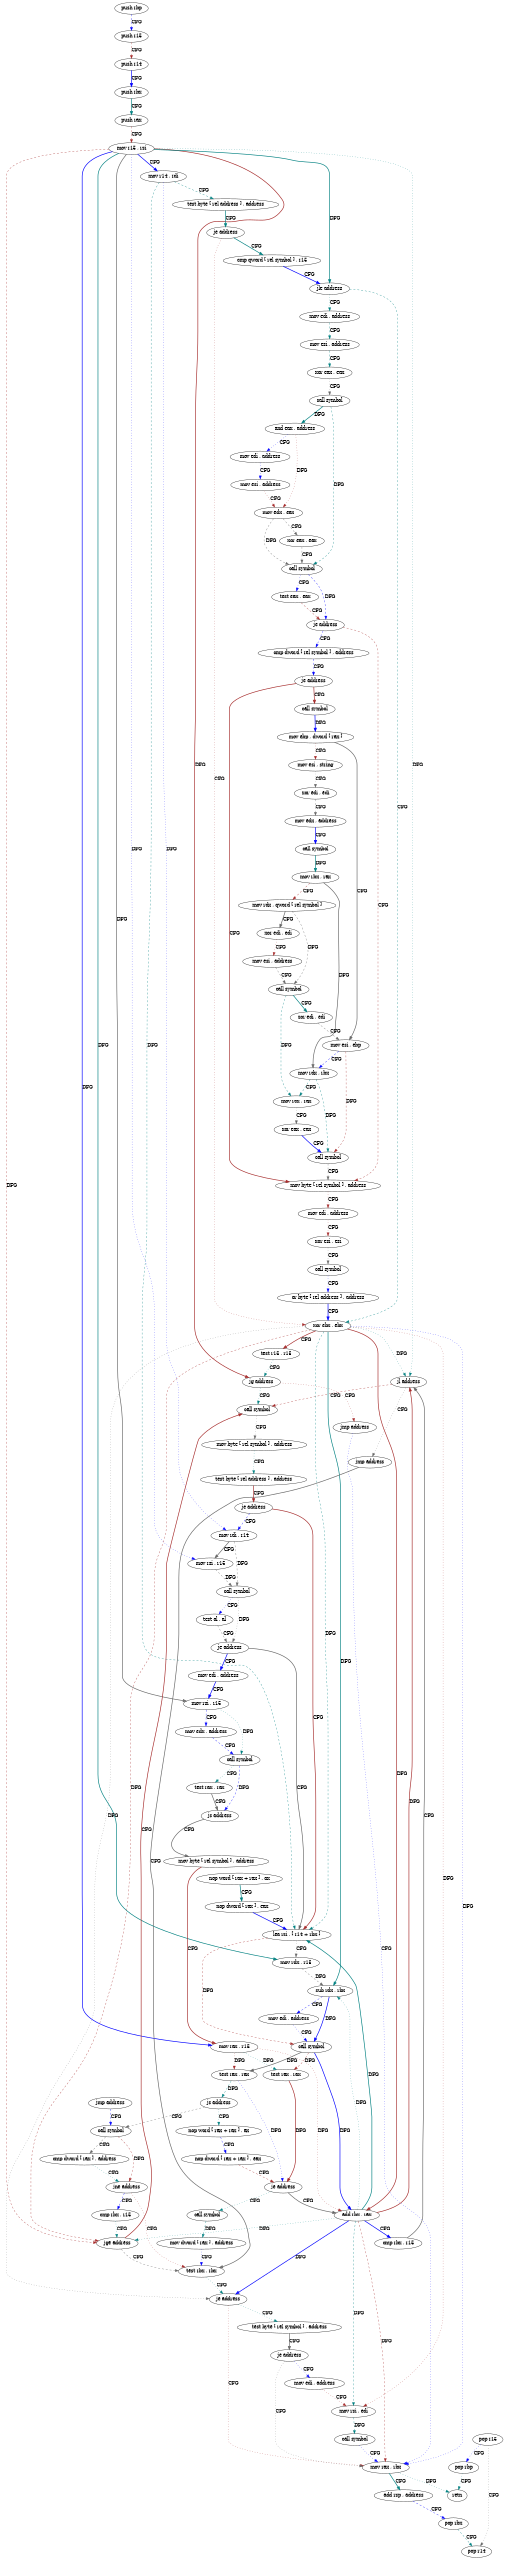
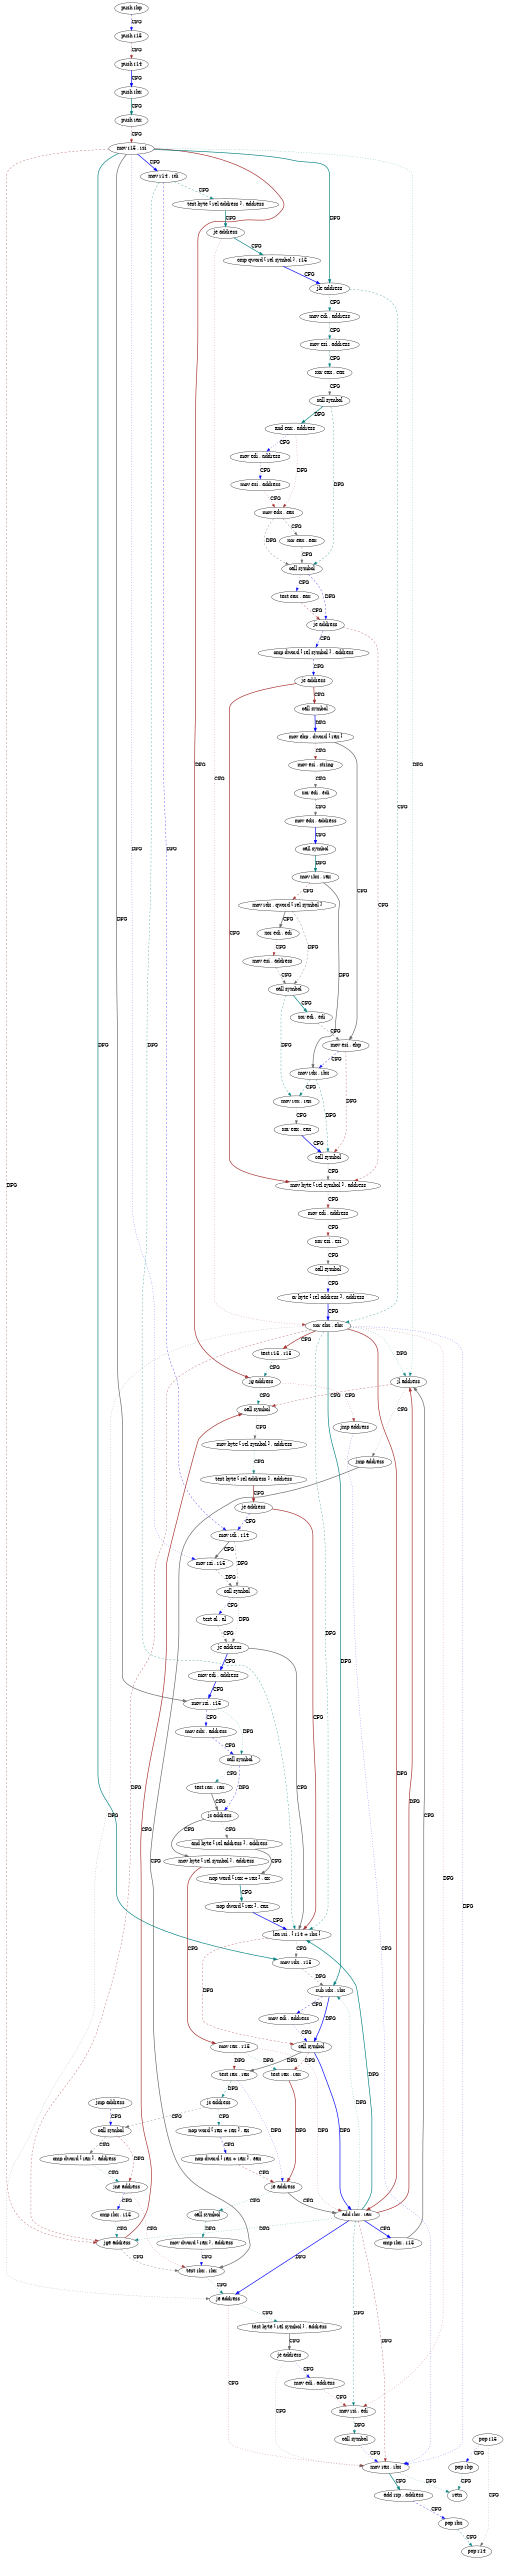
(166, 864) -> (166, 864)
(82, 1139) -> none
none -> (229, 1844)
